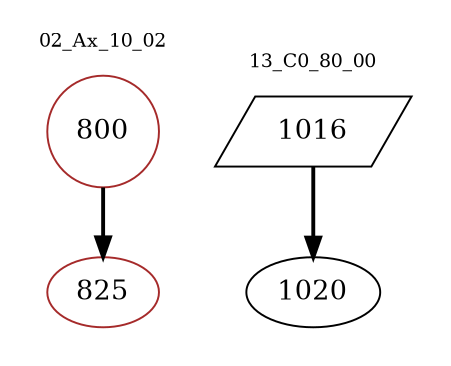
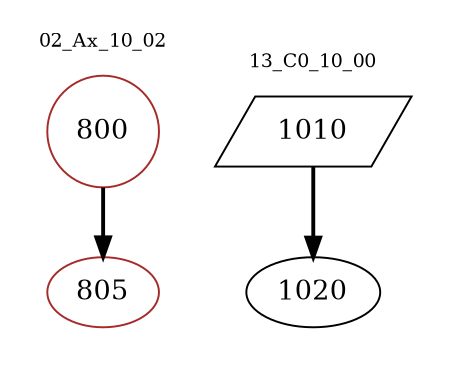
(313, 62) -> (313, 62)
(313, 132) -> (313, 132)
(103, 292) -> (103, 292)
